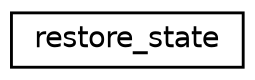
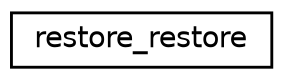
(127, 40) -> (142, 40)
